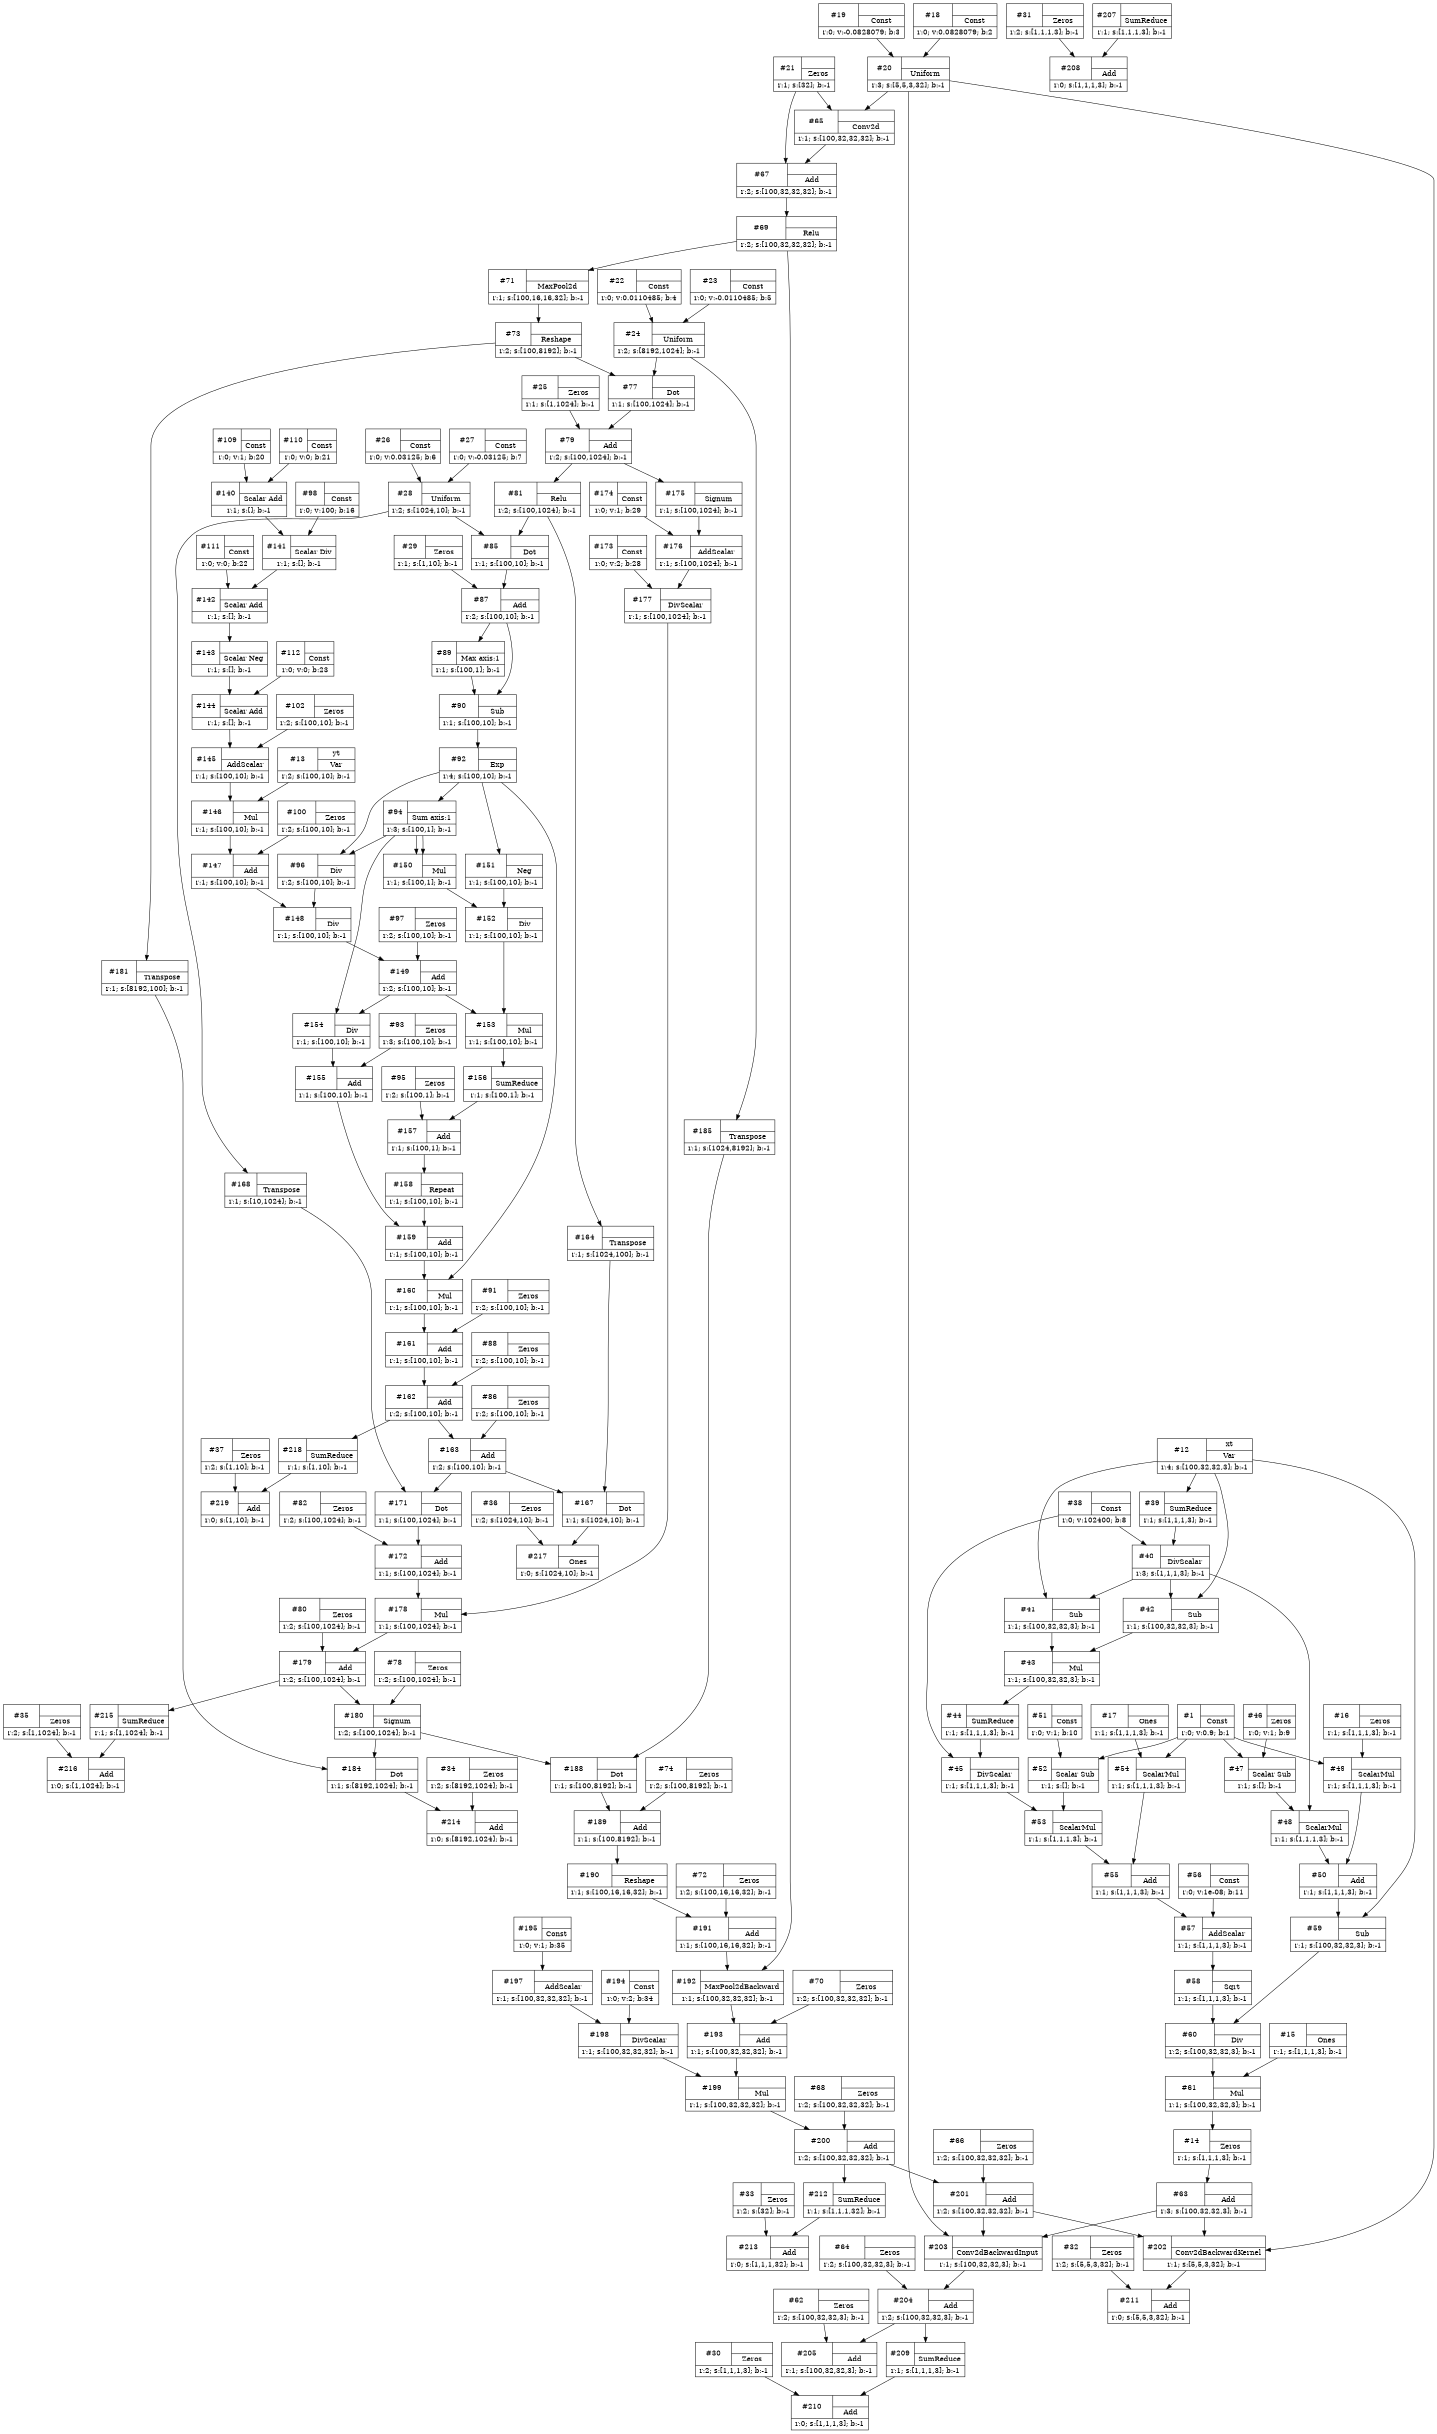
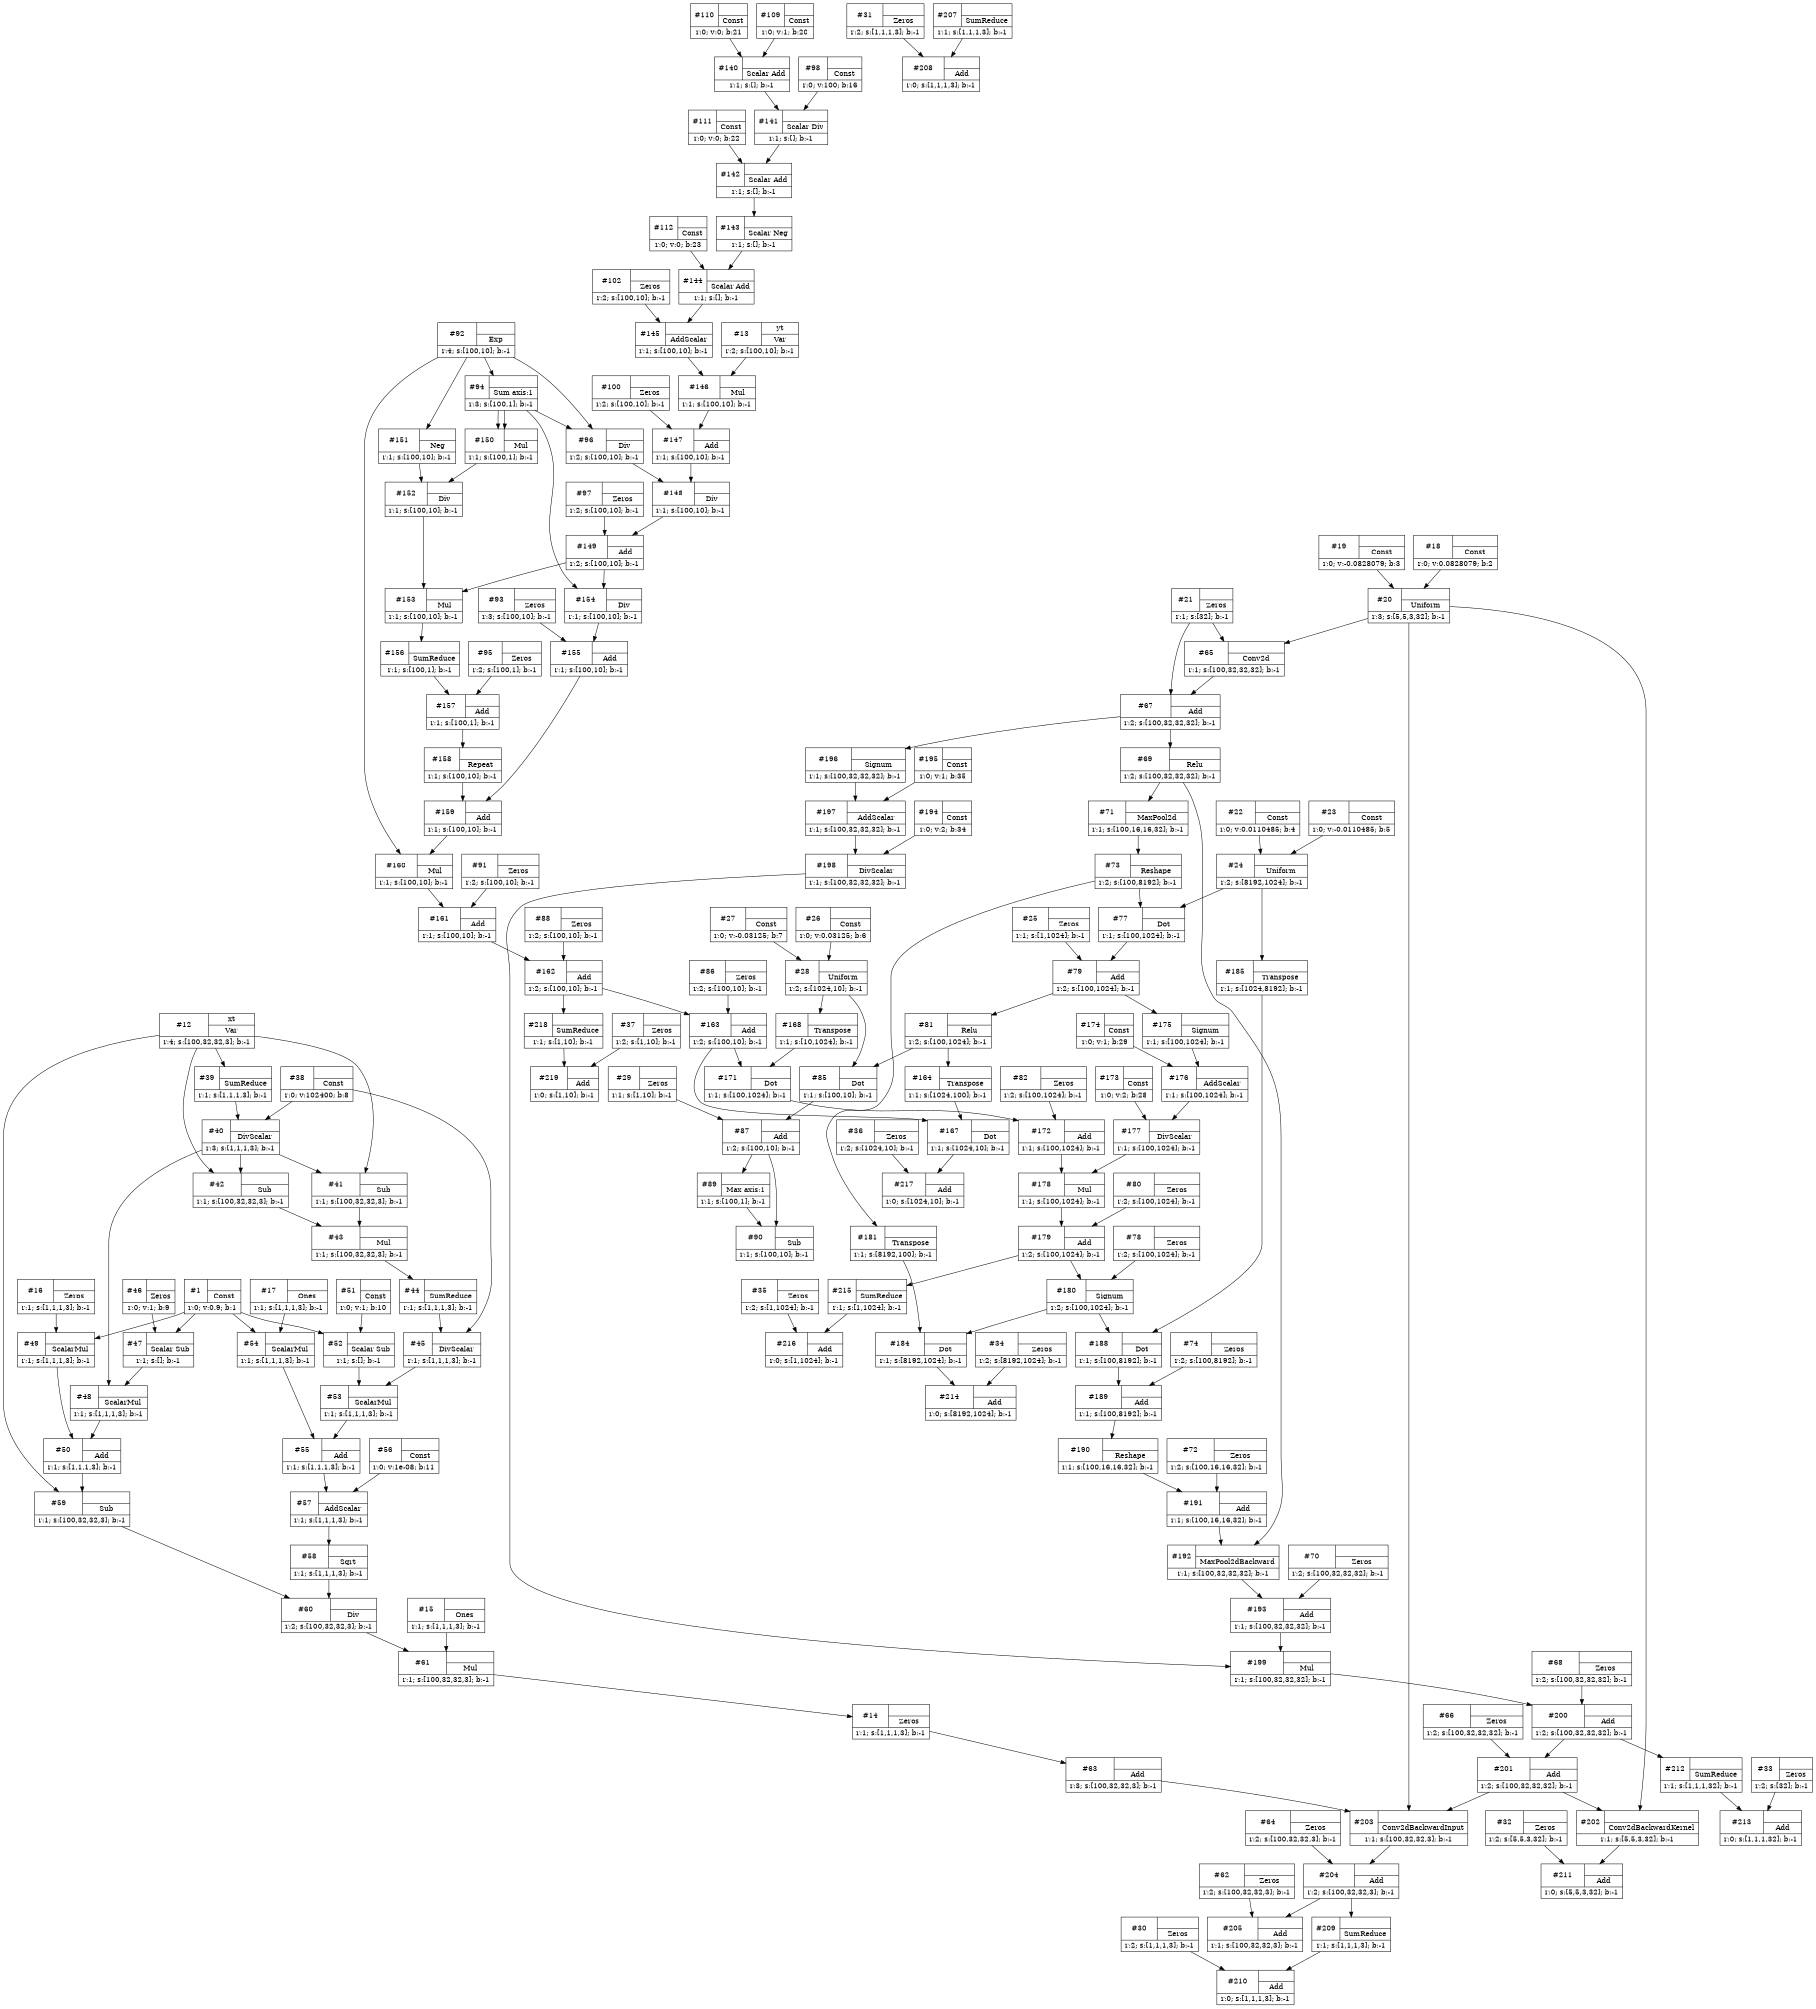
(478, 736) -> none
none -> (855, 765)
(578, 1562) -> (945, 1190)
(1204, 2224) -> none
